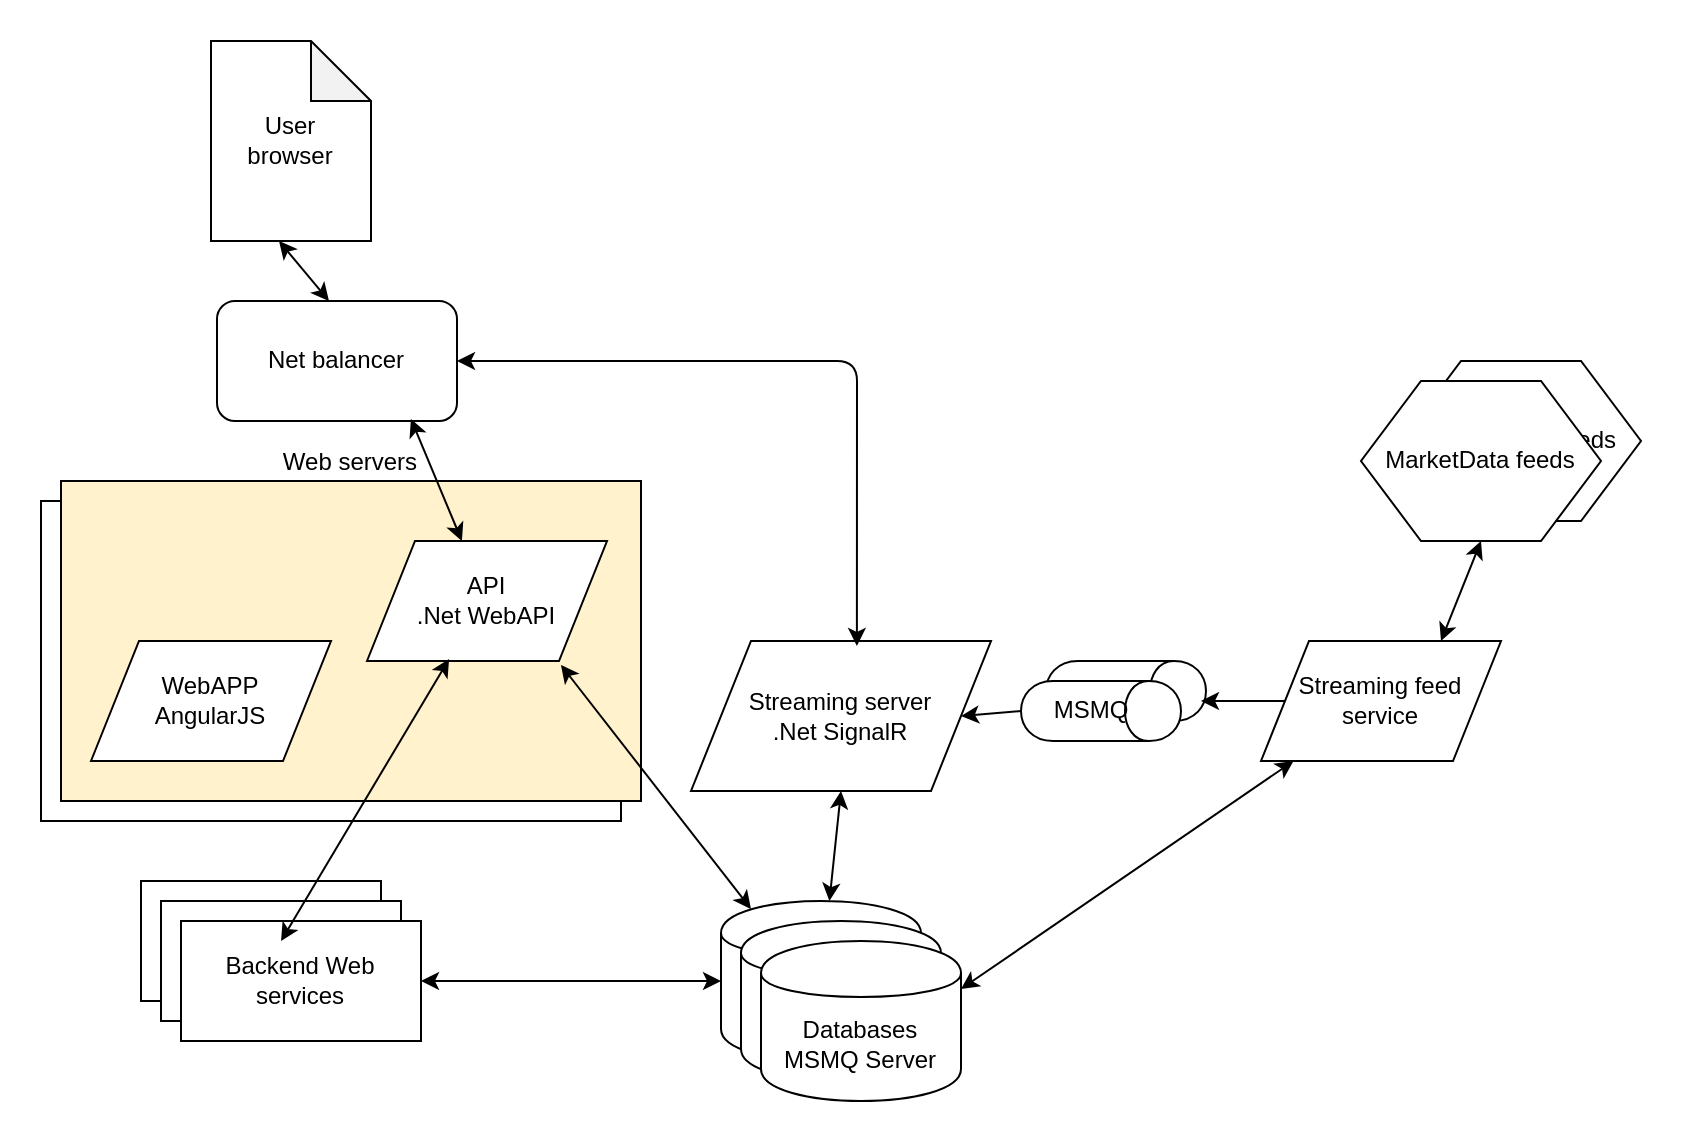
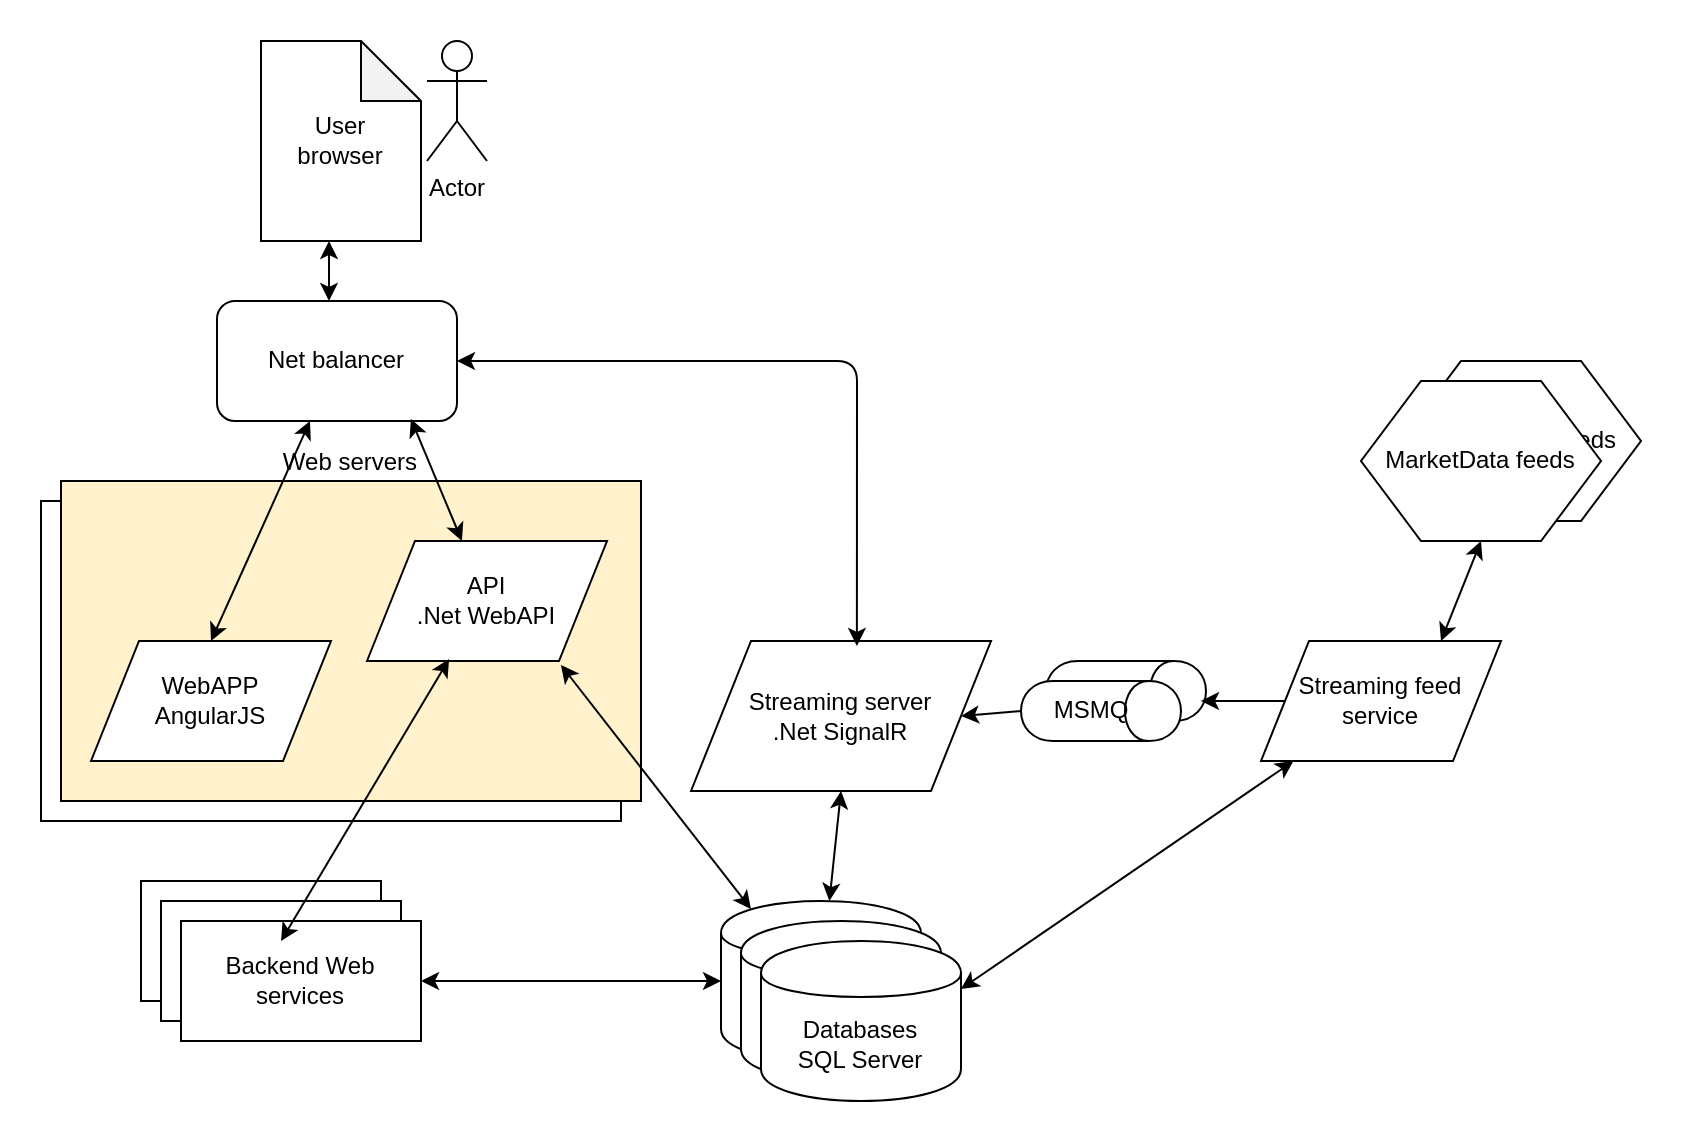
none -> (457, 101)
(291, 141) -> (341, 141)
none -> (261, 531)
(861, 1045) -> (861, 1045)
